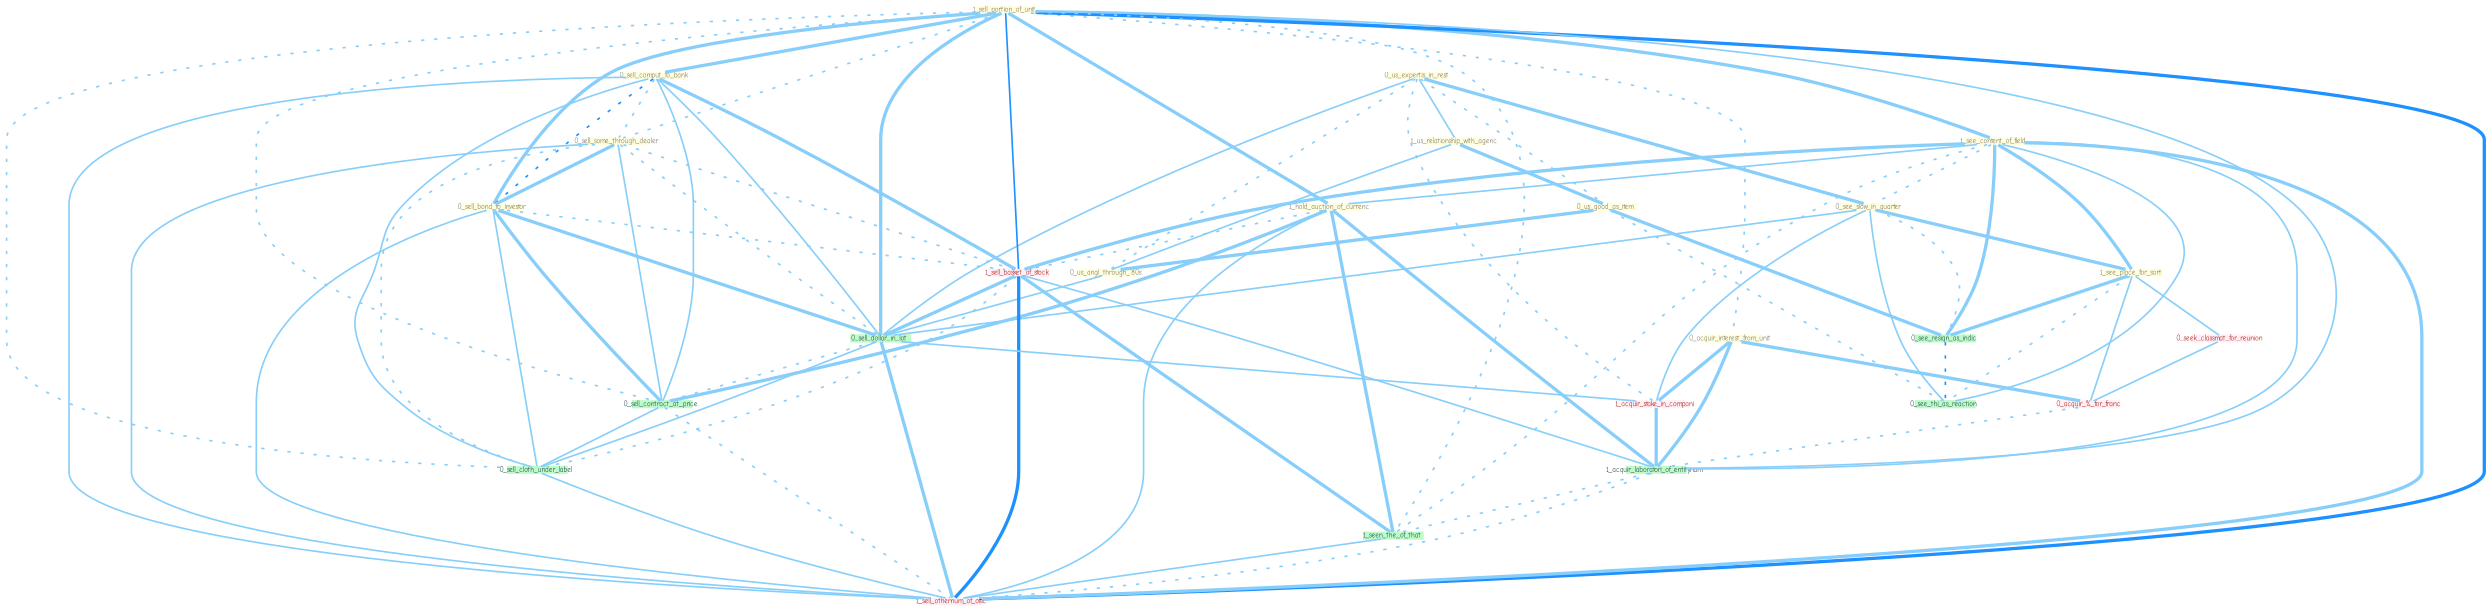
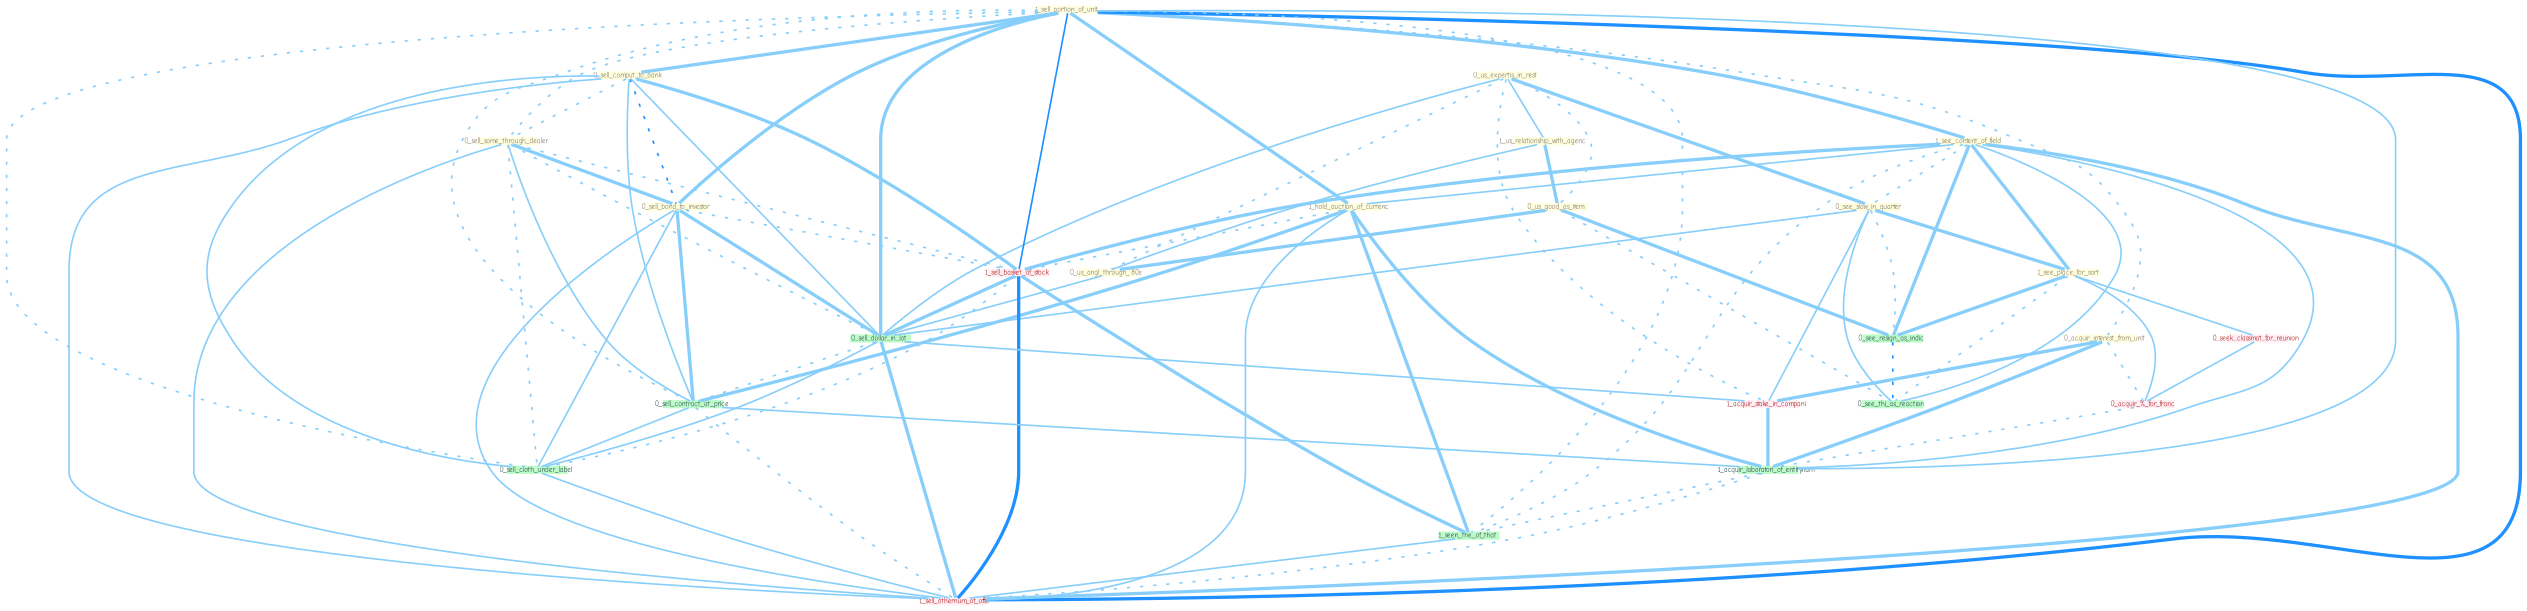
(1851, 361) -> (2125, 371)
(1323, 364) -> (1231, 437)
